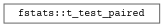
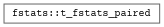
(82, 14) -> (82, 14)
